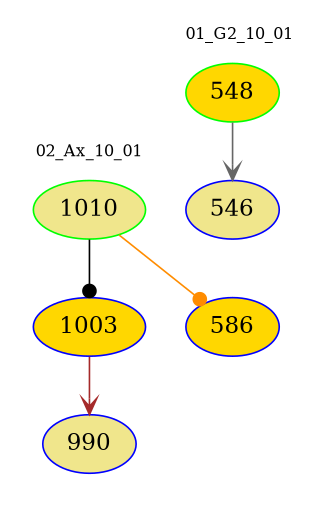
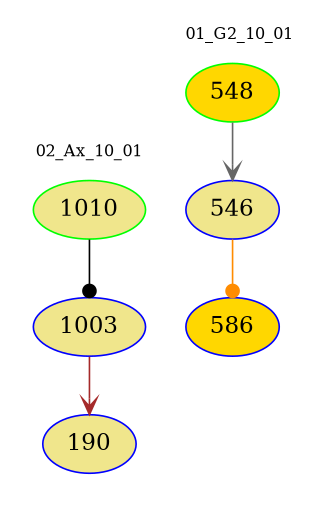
(149, 259) -> (233, 262)
(89, 327) -> (89, 327)
(89, 444) -> (89, 444)
